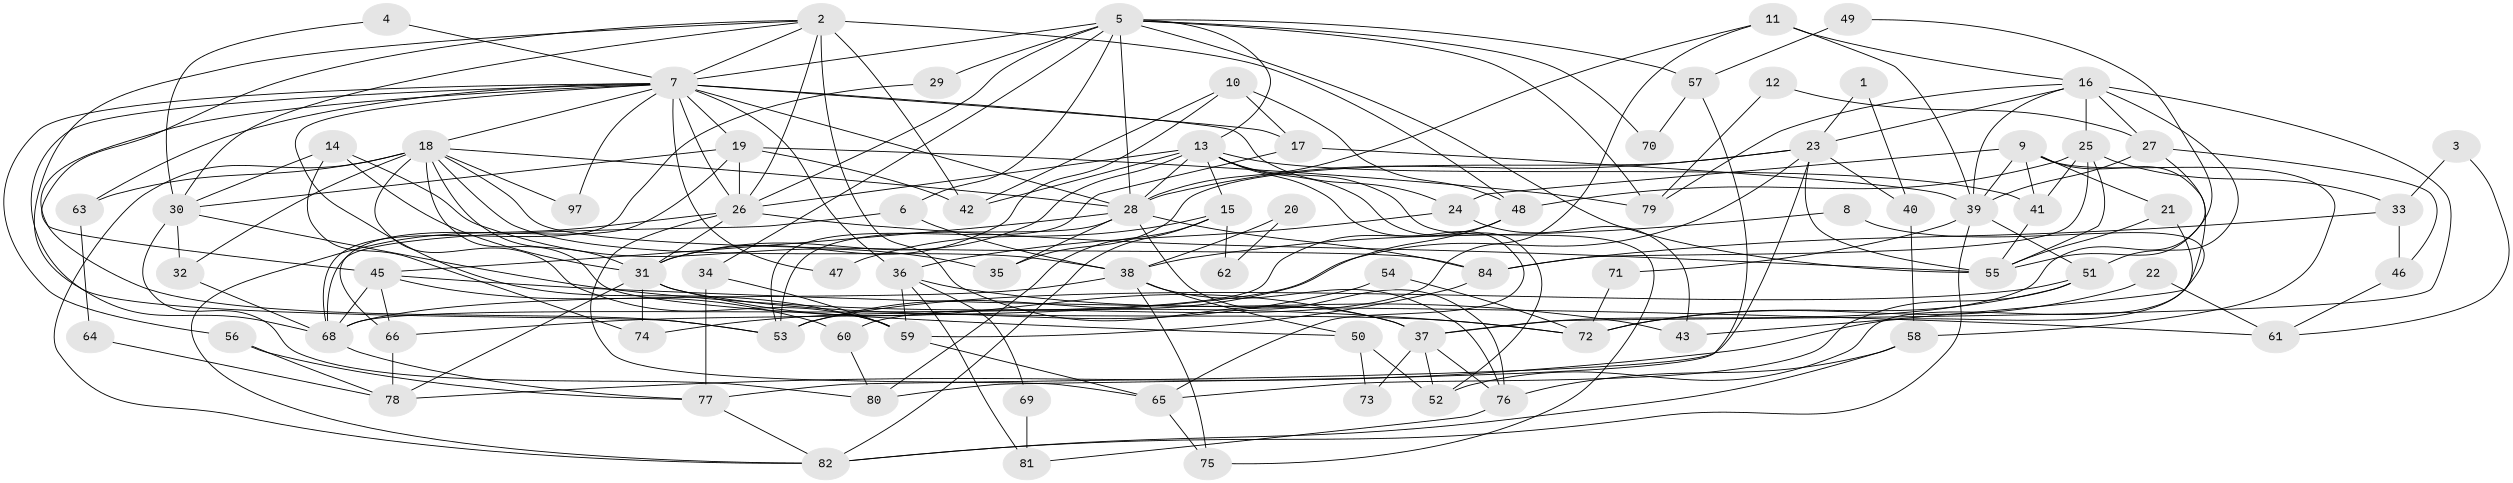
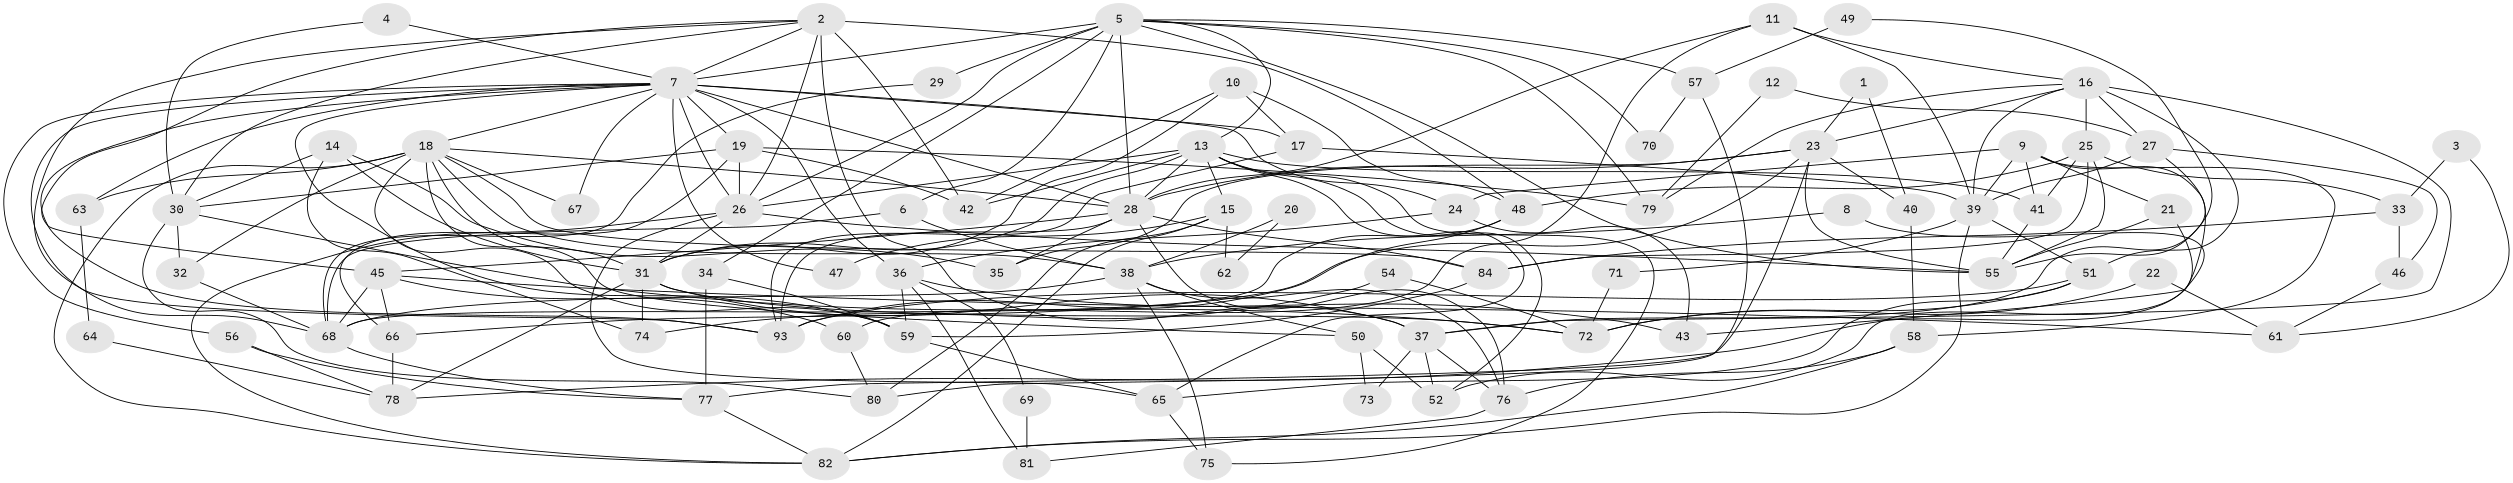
(575, 210) -> (575, 210)
(781, 337) -> (781, 337)
